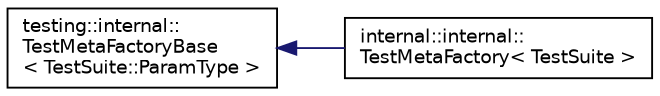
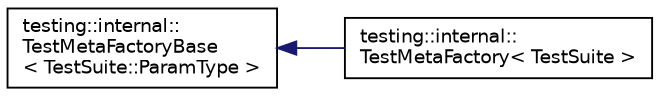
(499, 48) -> (499, 48)
